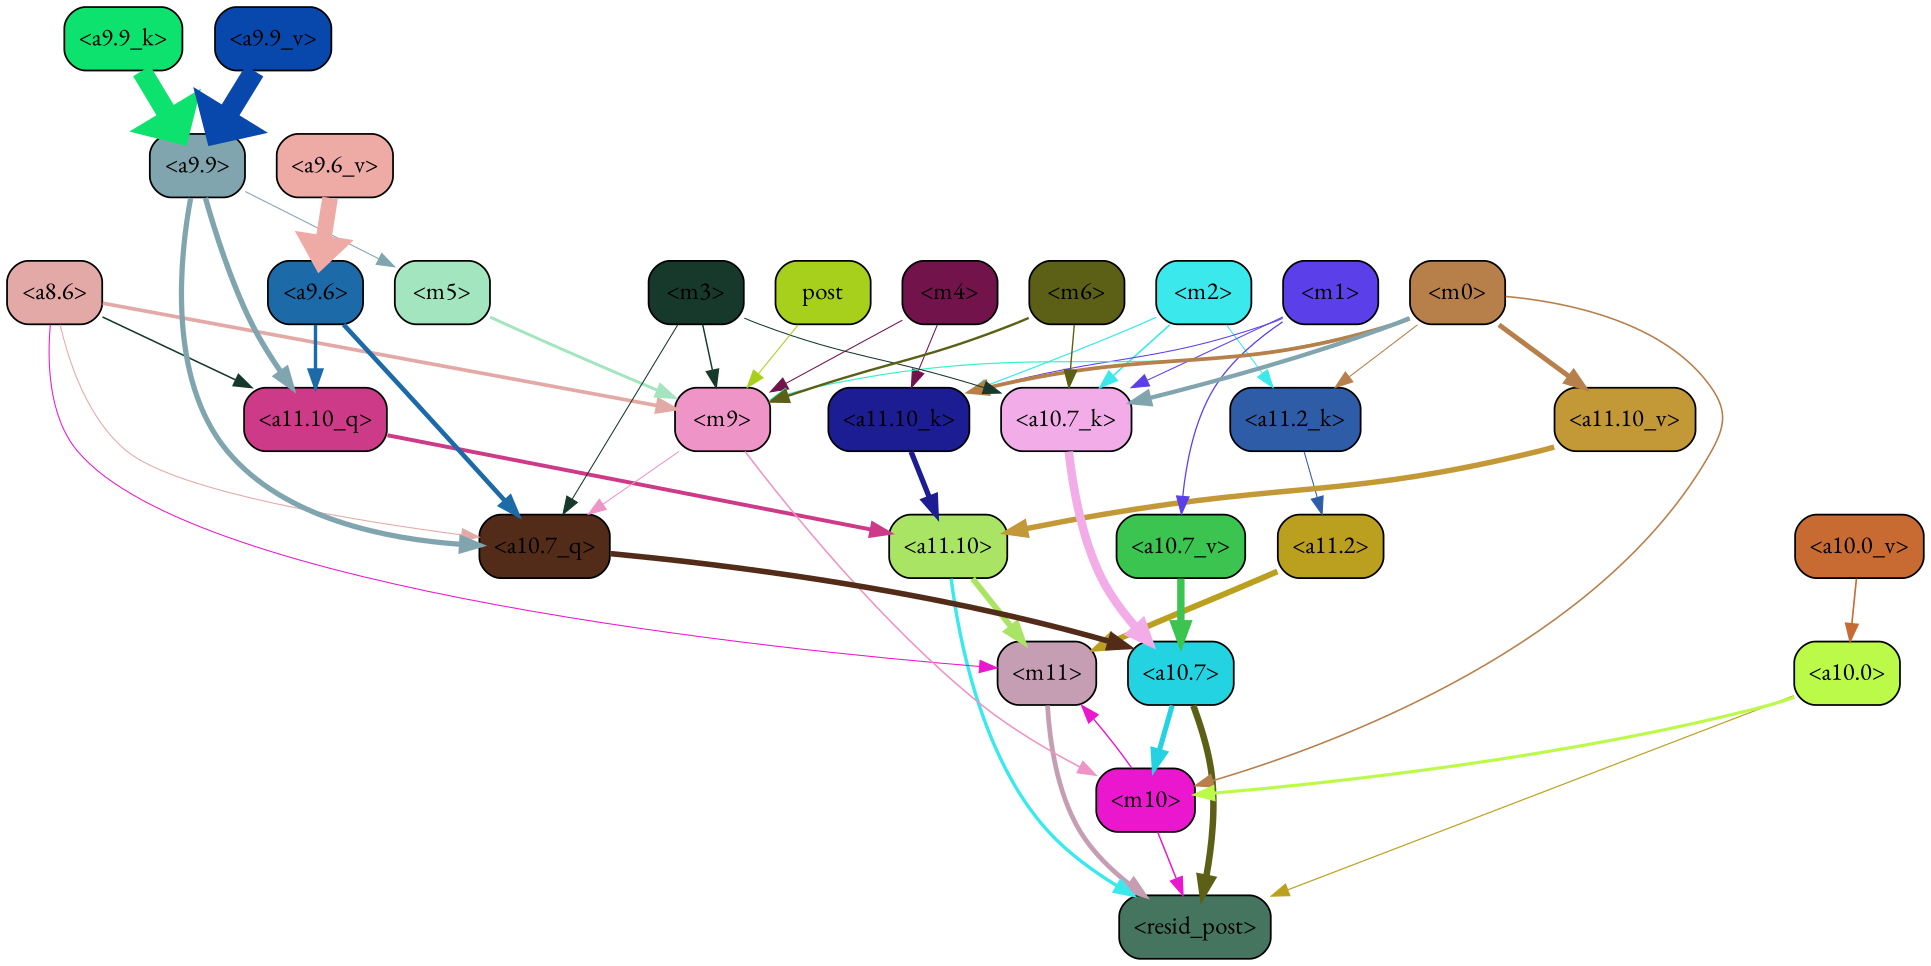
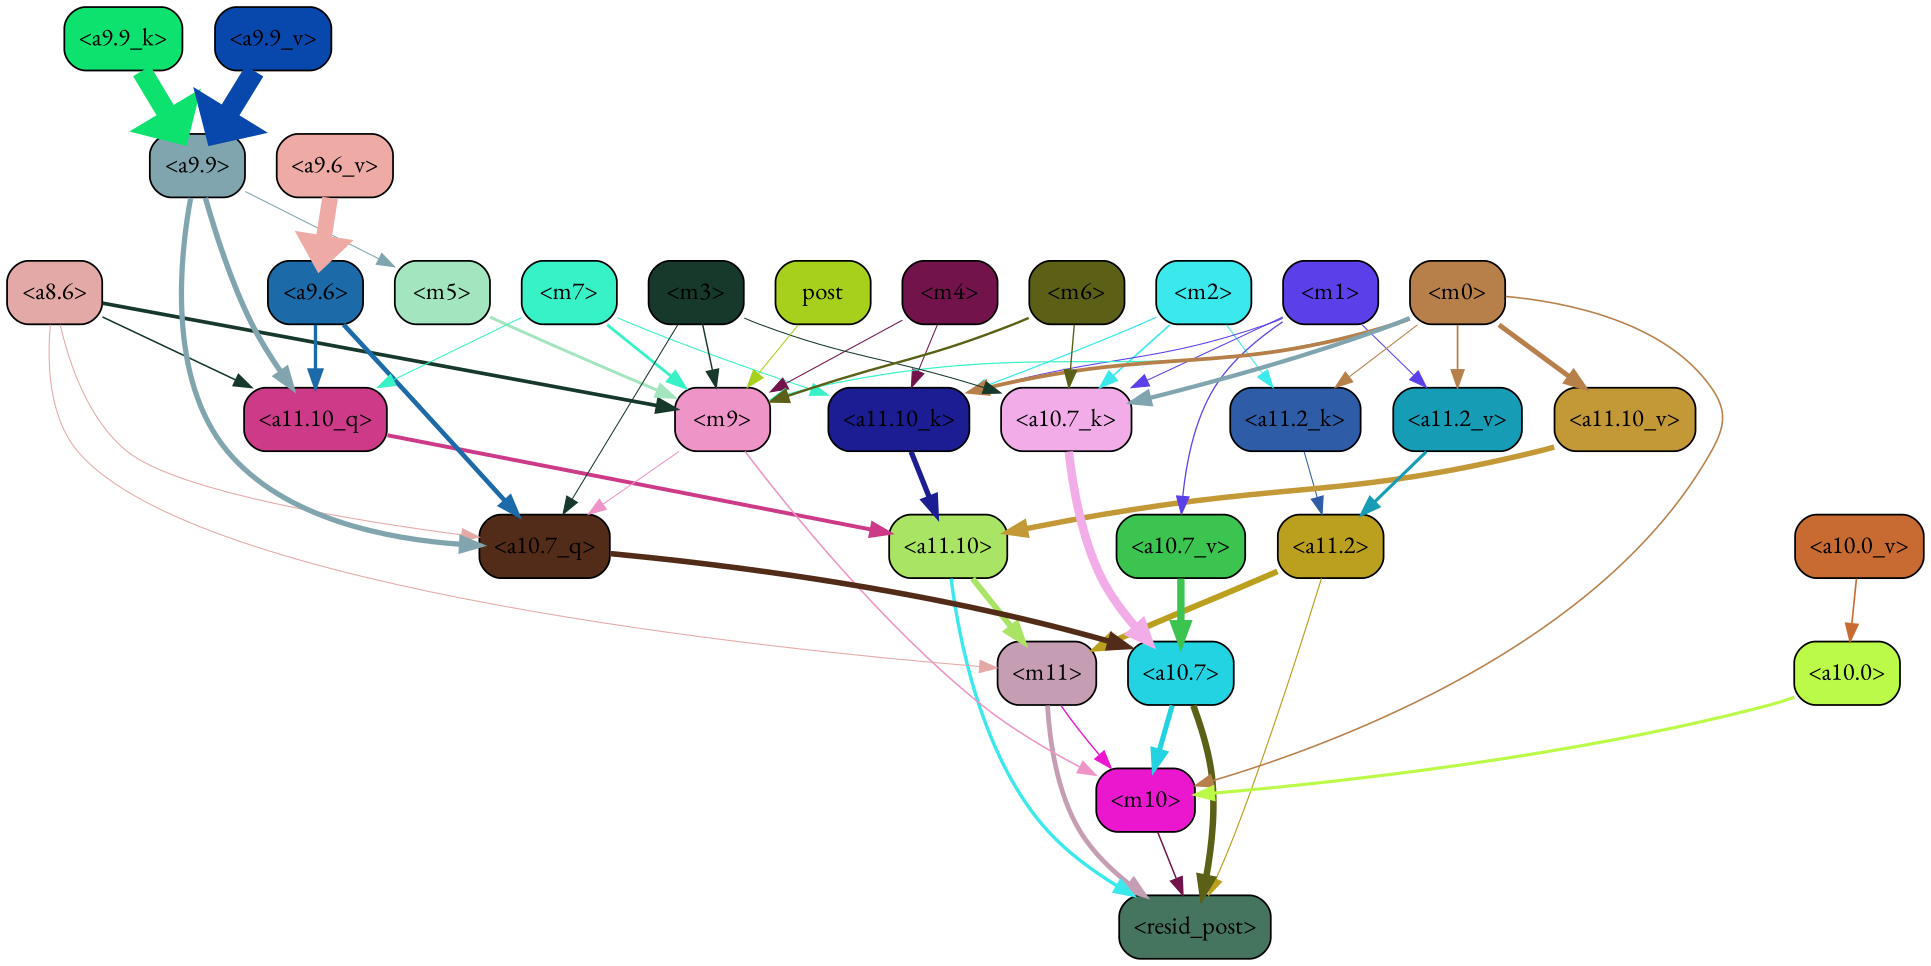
none -> (569, 293)
(394, 357) -> (394, 357)
none -> (1458, 419)
(449, 595) -> (449, 595)
(1113, 743) -> (1079, 730)
(1541, 793) -> (1272, 730)
(1167, 855) -> (1167, 855)
